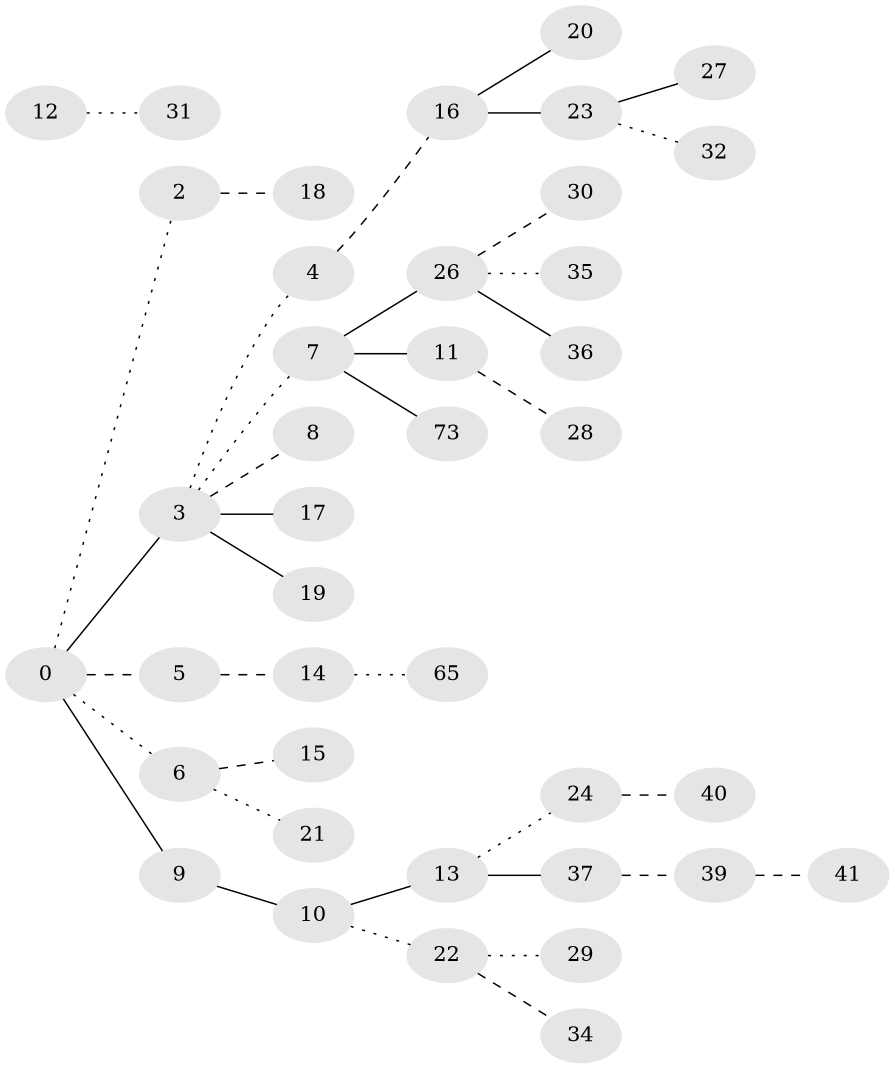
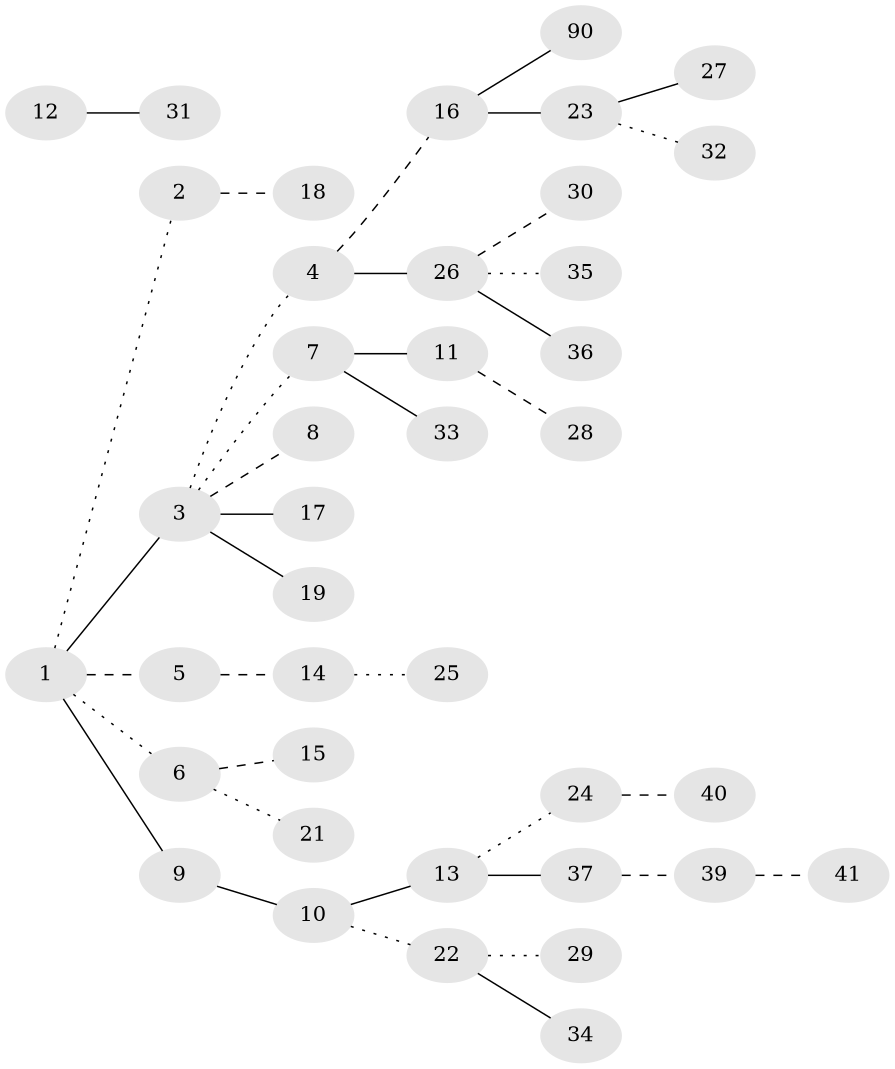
(581, 33) -> (581, 33)
(113, 113) -> (113, 113)
(380, 314) -> (381, 273)
(447, 434) -> (447, 434)
(46, 675) -> (46, 675)
(447, 675) -> (447, 675)
(514, 996) -> (514, 996)
